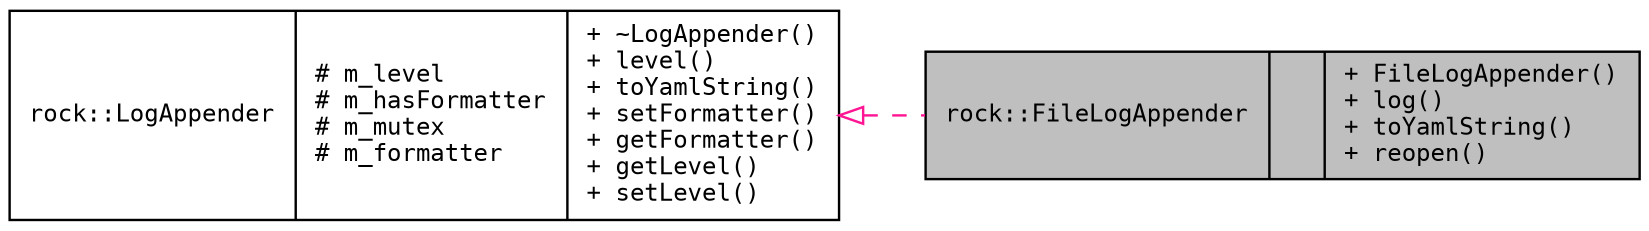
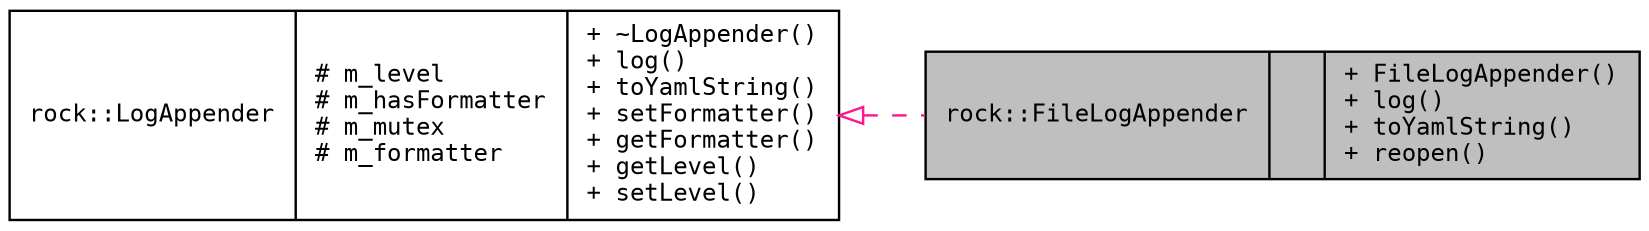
(653, 61) -> (638, 61)
